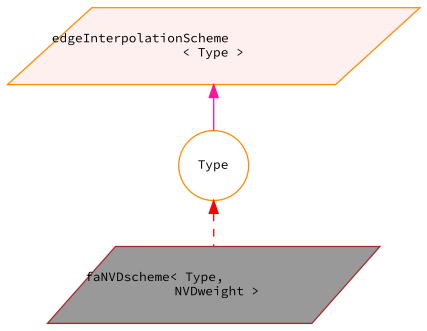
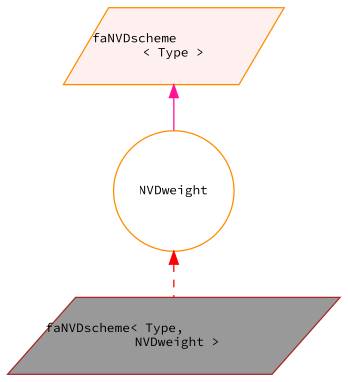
(214, 46) -> (174, 46)
(214, 166) -> (174, 191)
